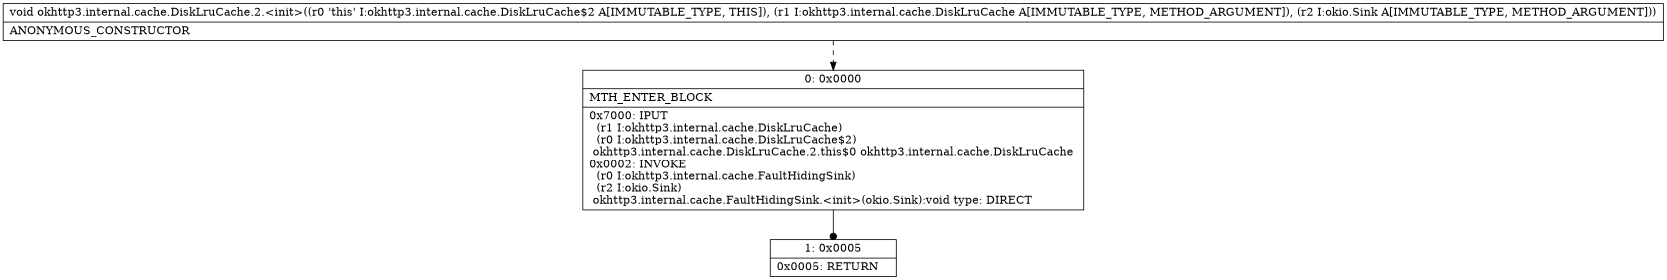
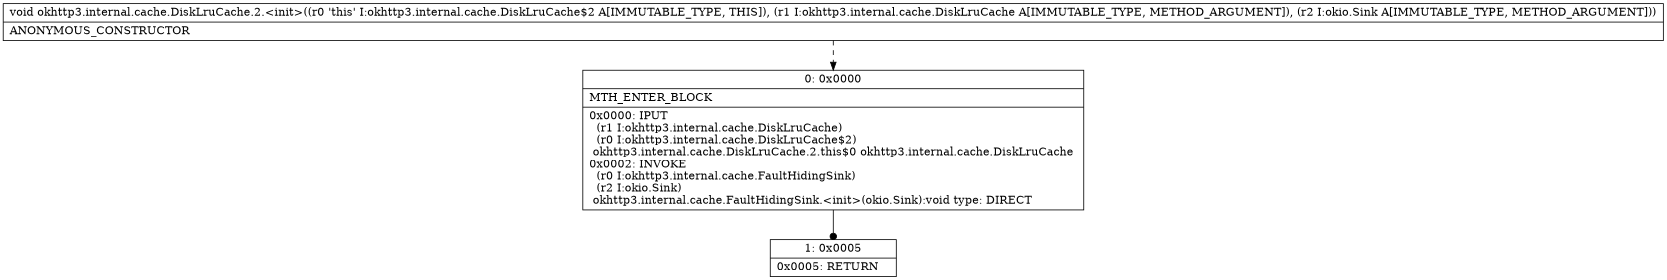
(632, 116) -> (632, 116)
